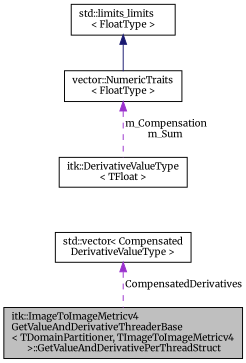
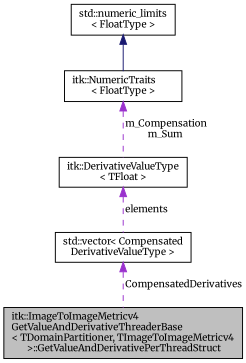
(123, 20) -> (123, 20)
(123, 86) -> (123, 86)
none -> (123, 215)
